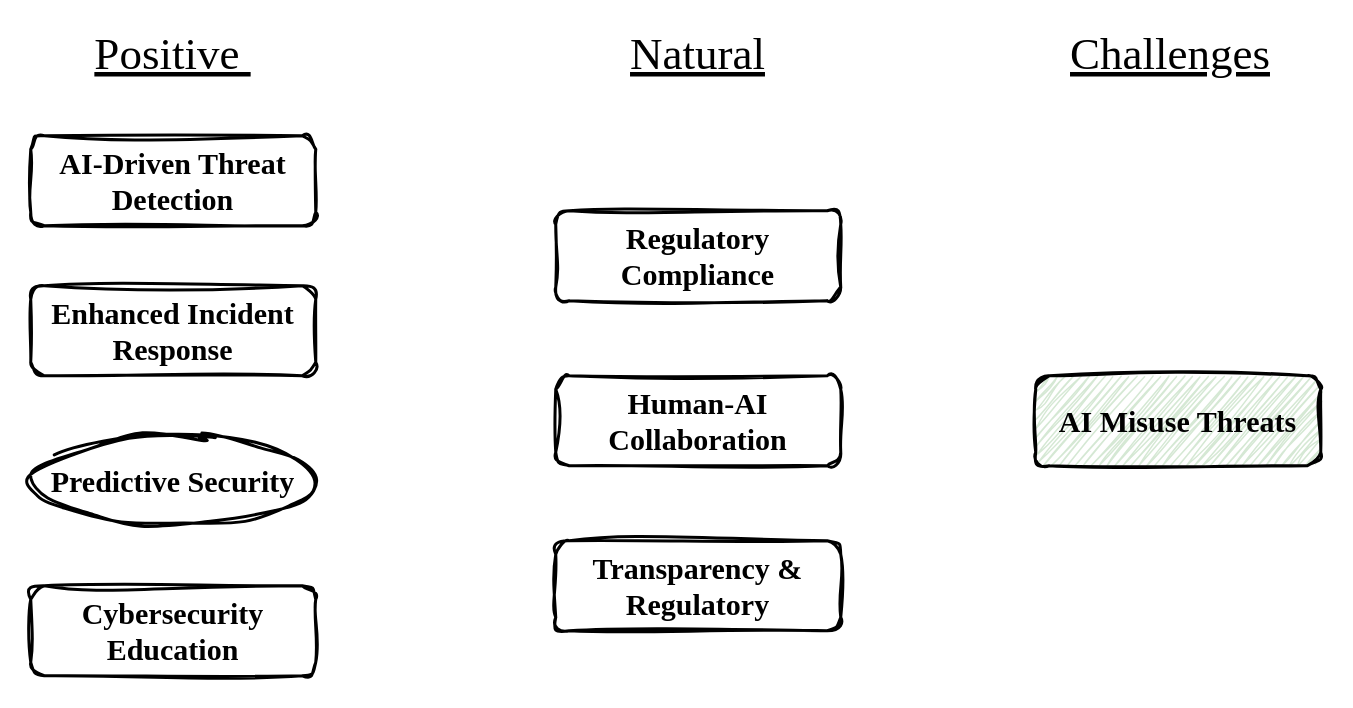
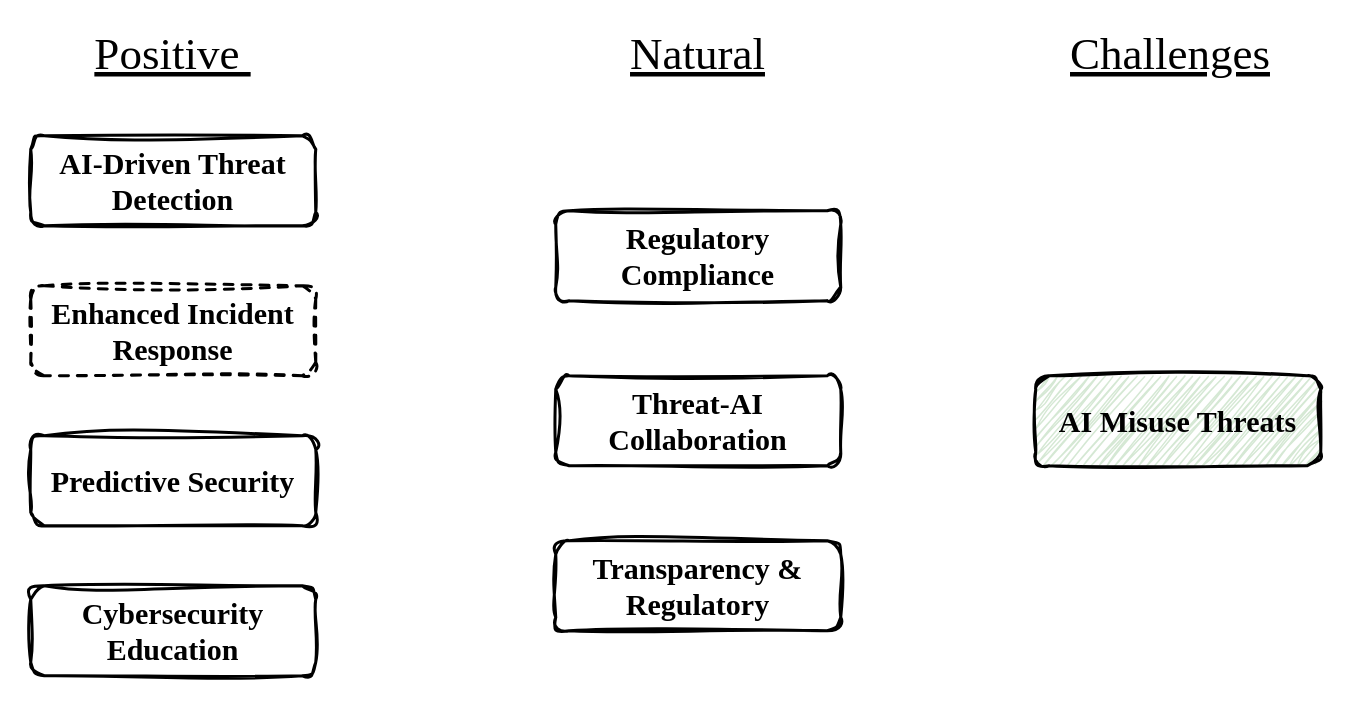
(173, 331) -> (173, 331)
(698, 421) -> (698, 421)
(173, 481) -> (173, 481)
